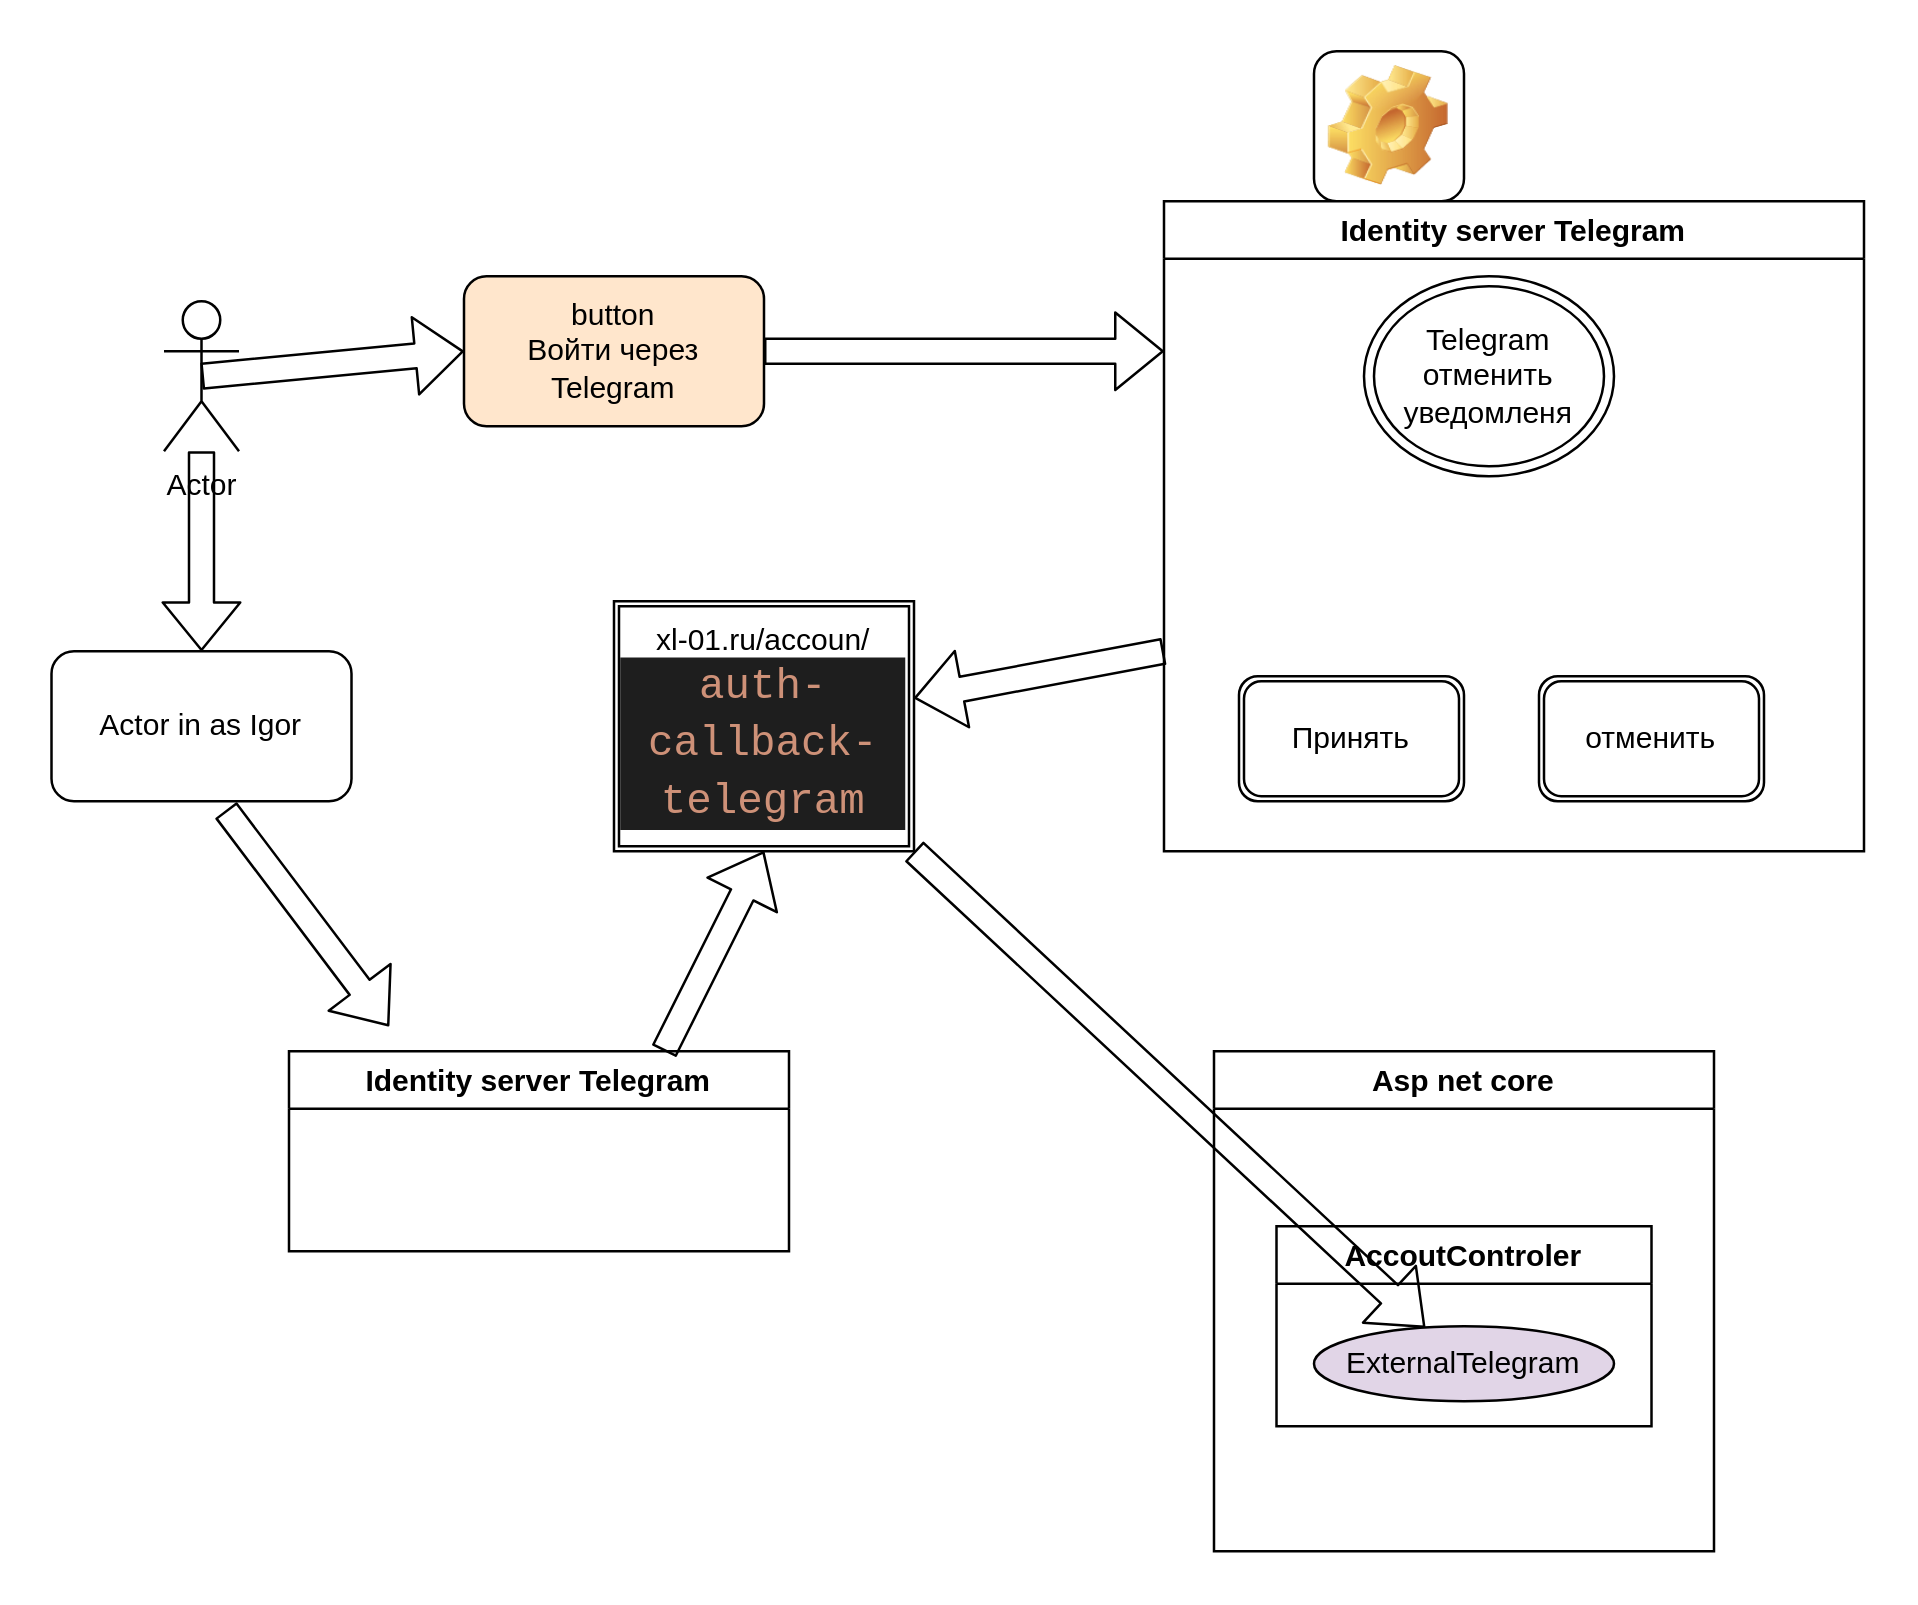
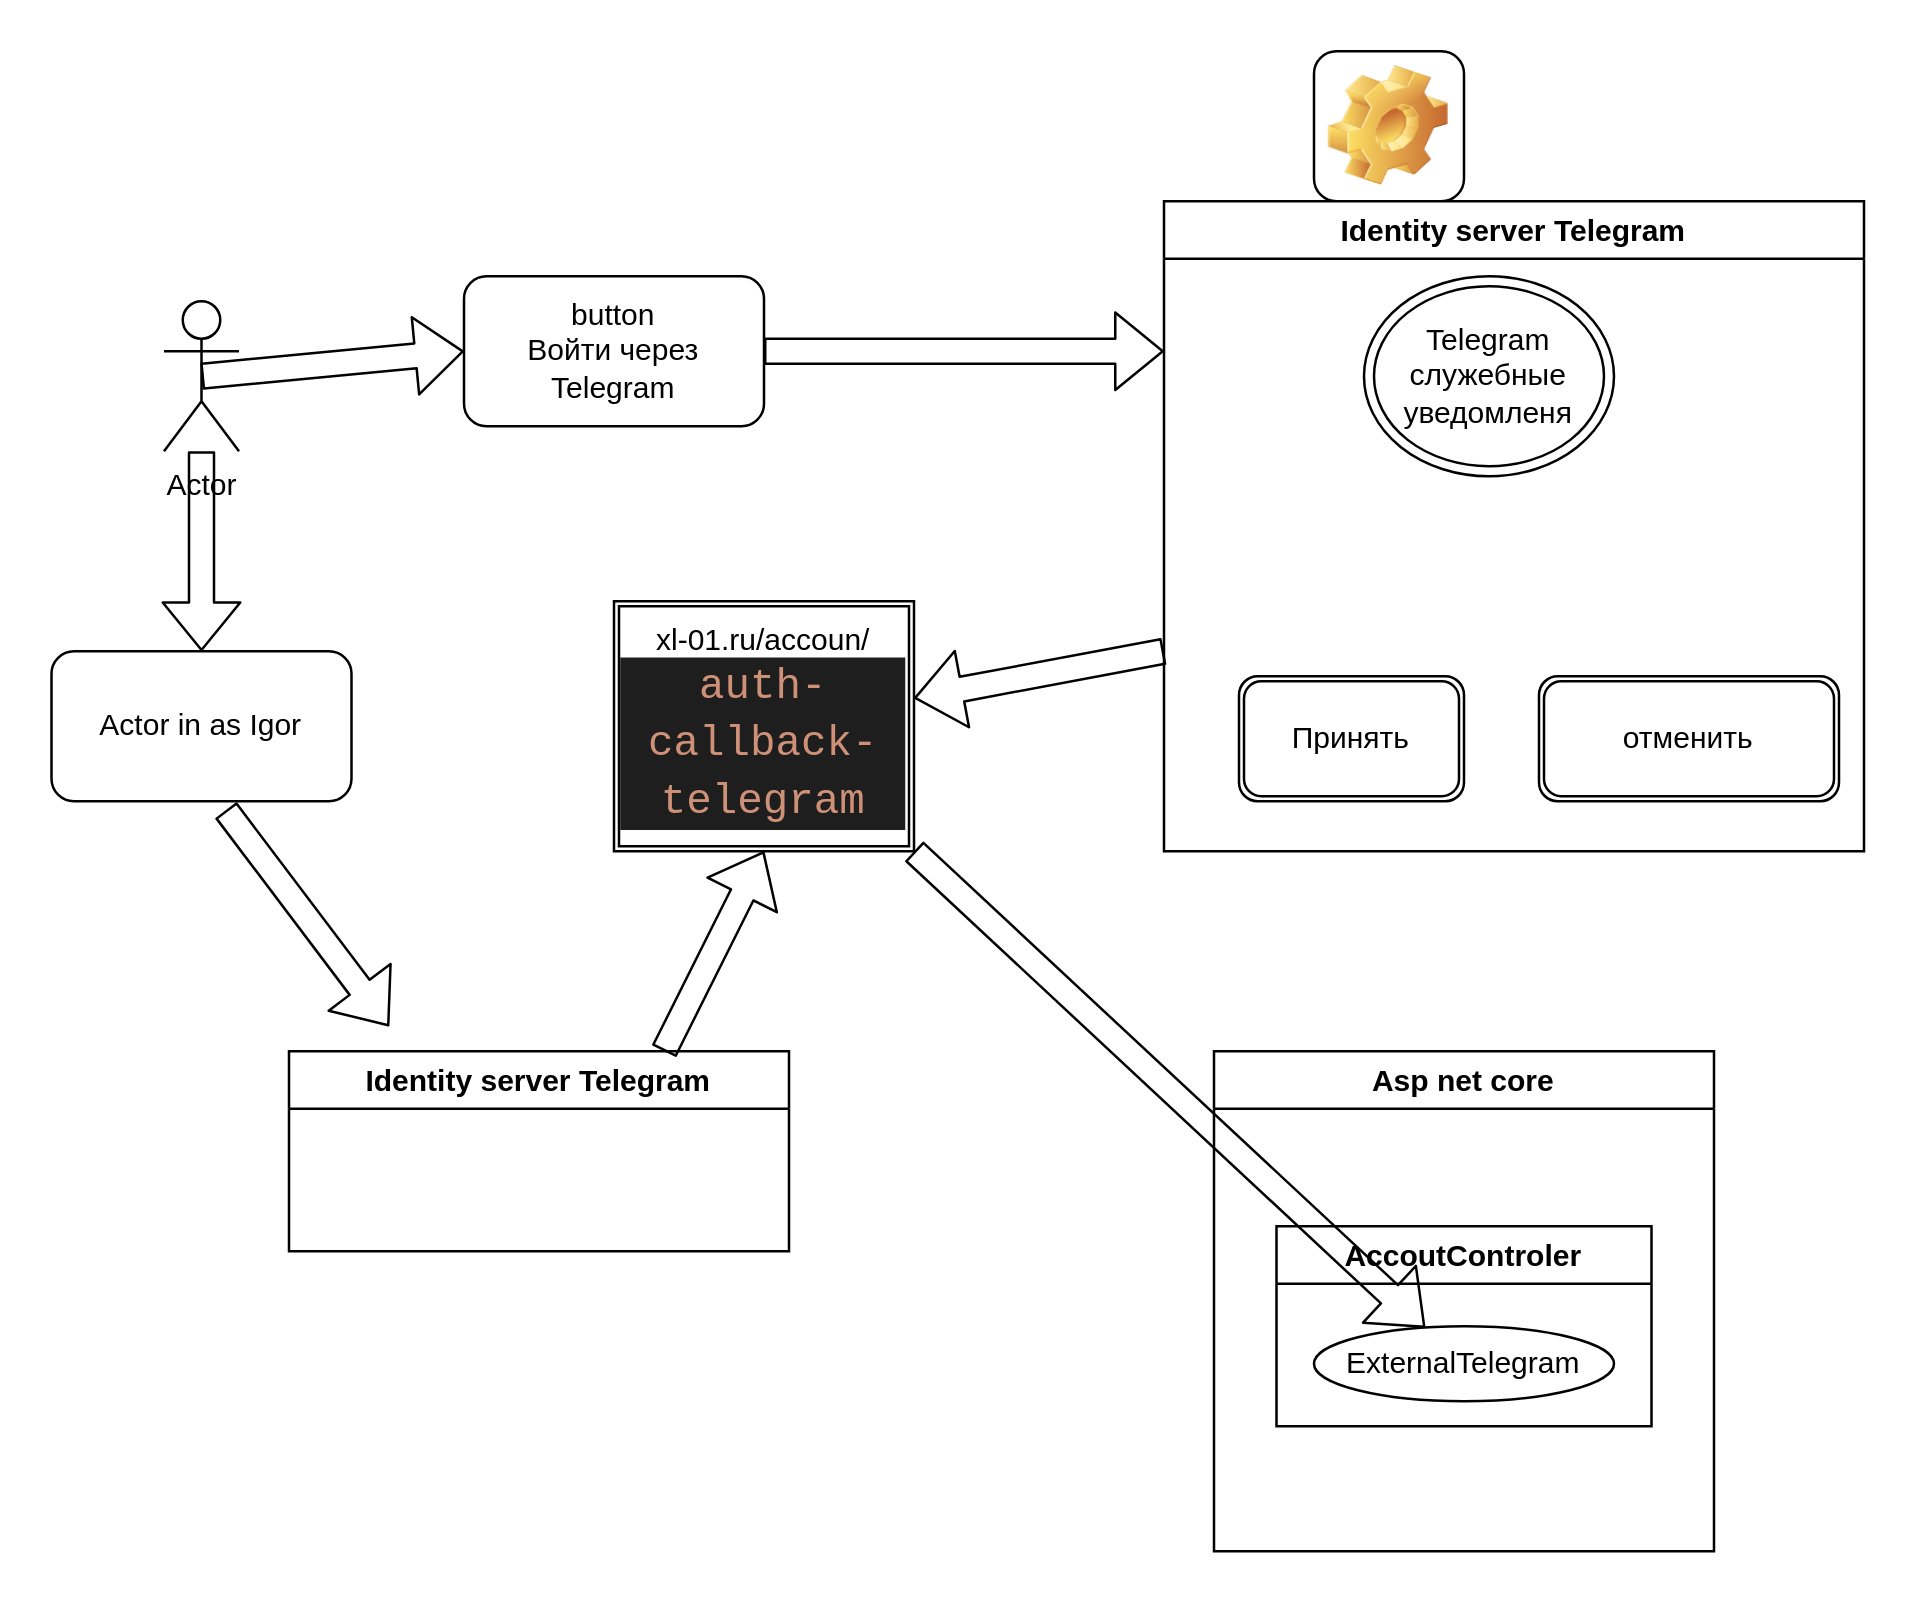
(614, 351) -> (614, 351)
(1489, 376) -> (1489, 376)
(1651, 739) -> (1689, 739)
(1464, 1364) -> (1464, 1364)
